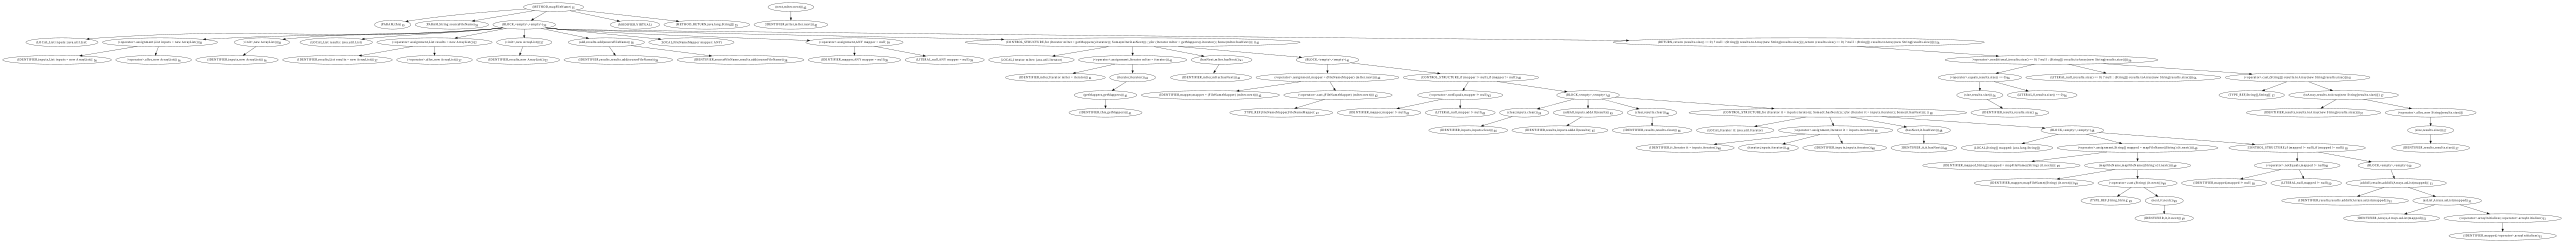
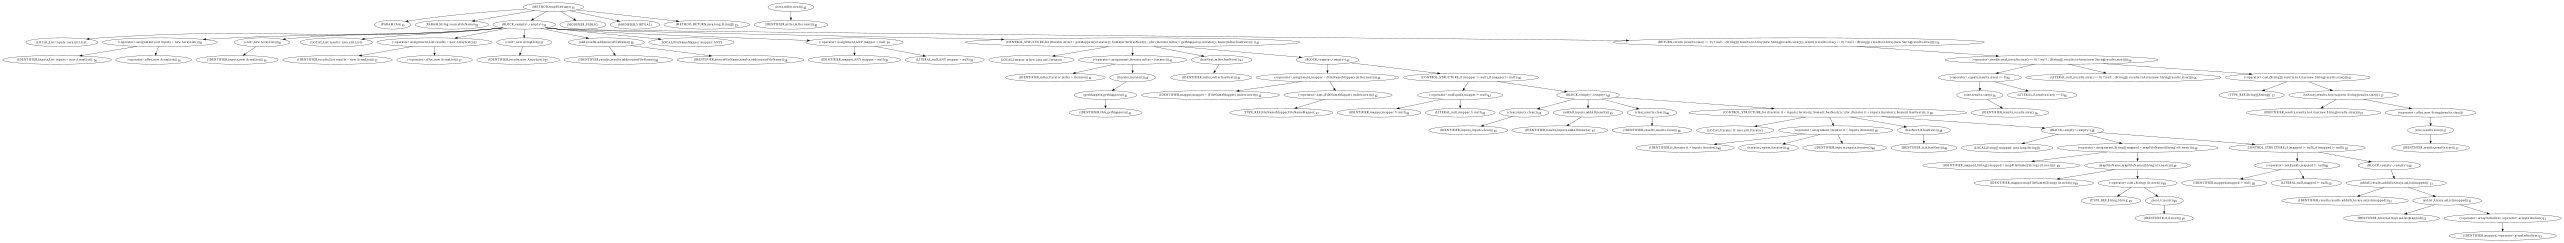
none -> (583, 25)
